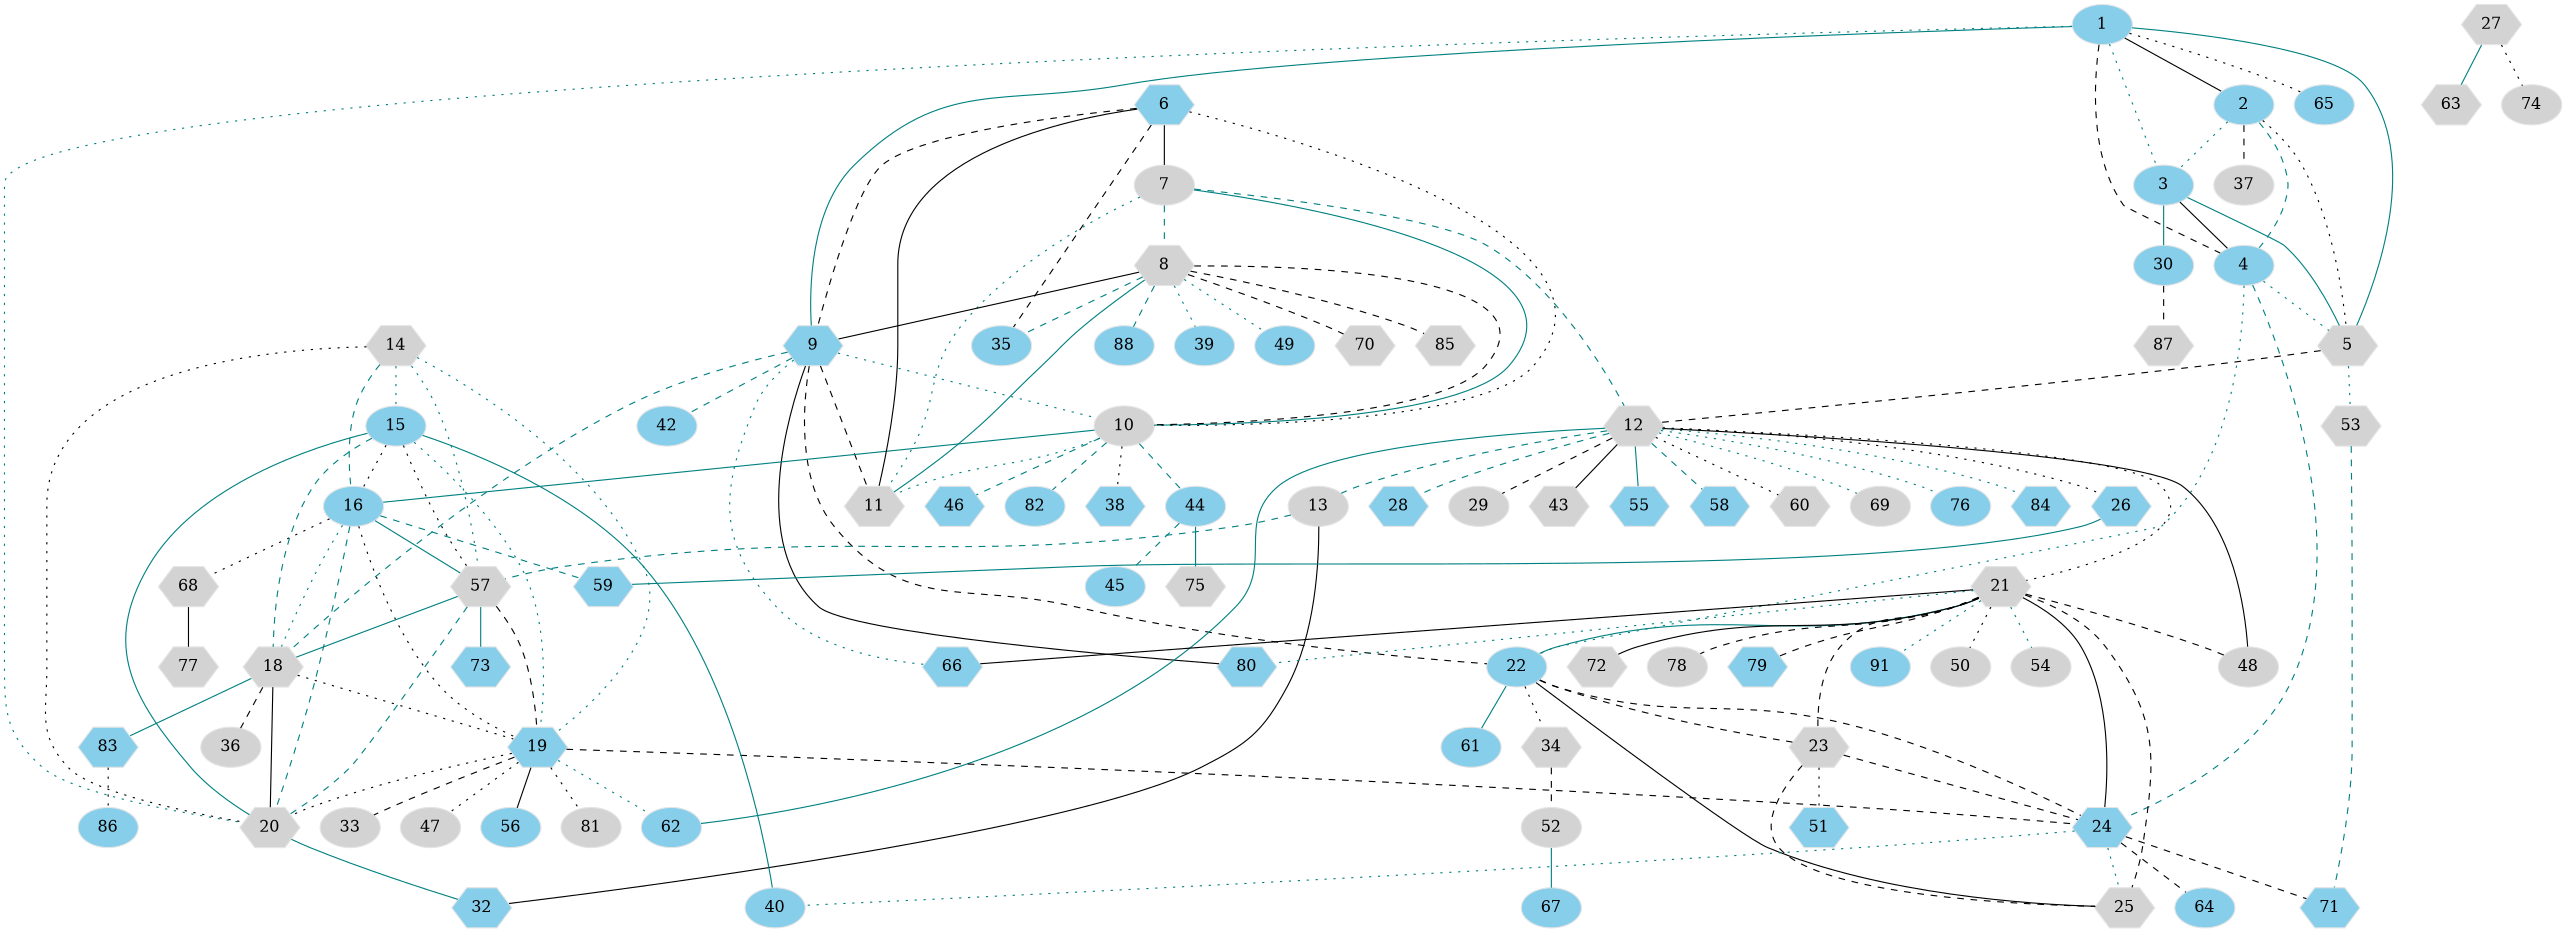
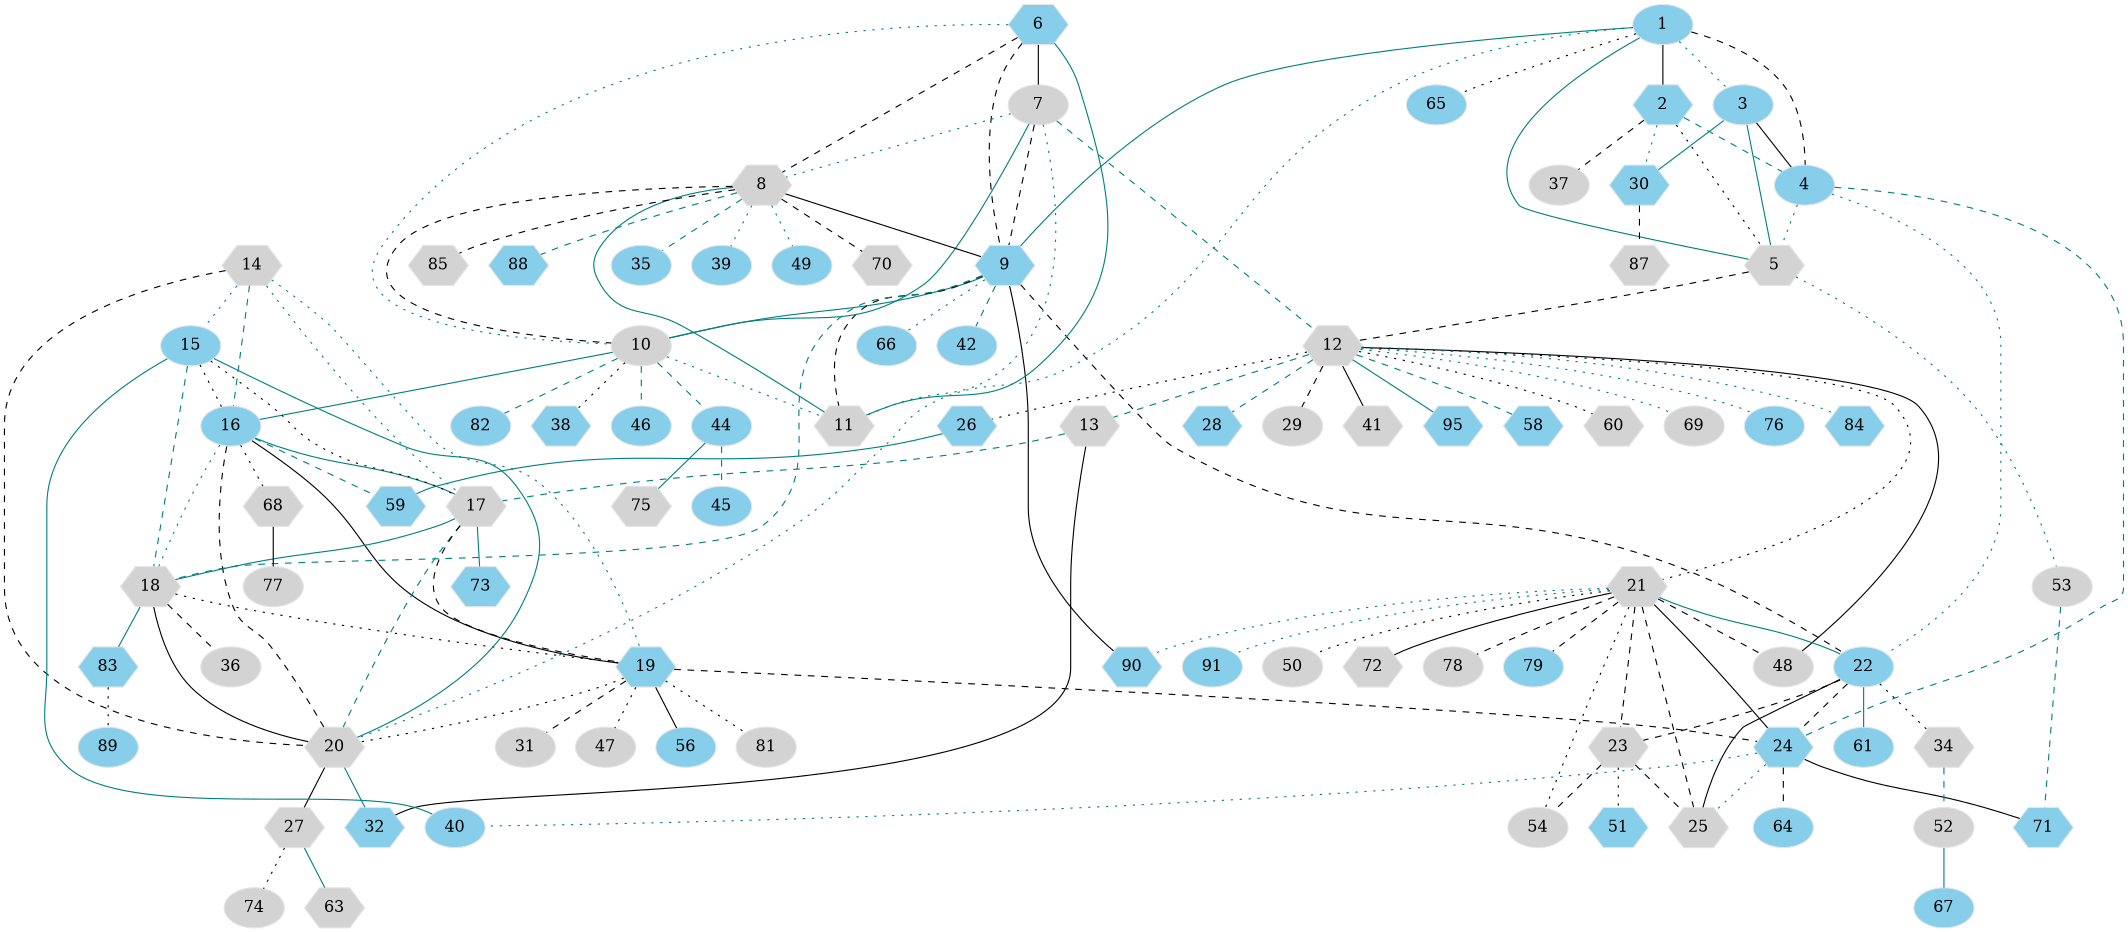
(2244, 105) -> (1663, 105)
(2204, 145) -> (1651, 145)
none -> (1022, 185)
(1093, 211) -> (900, 105)
(907, 223) -> (1091, 299)
(1164, 225) -> (898, 145)
(2164, 265) -> (1639, 185)
(1555, 319) -> (533, 120)
(1124, 346) -> (519, 265)
(967, 386) -> (827, 311)
(2351, 426) -> (2062, 587)
(955, 506) -> (641, 426)
(1318, 506) -> (1090, 426)
(1559, 506) -> (1373, 426)
(1639, 506) -> (1453, 426)
(47, 537) -> (4, 547)
(527, 581) -> none
(481, 587) -> (476, 506)
(1477, 627) -> none
(2021, 627) -> (1586, 707)
(413, 650) -> (402, 587)
(188, 667) -> (273, 587)
(952, 667) -> (887, 346)
(1247, 667) -> (1132, 667)
(1758, 667) -> (1534, 667)
(318, 668) -> (229, 594)
(1551, 784) -> (1944, 787)
none -> (314, 787)
(1961, 787) -> (1578, 788)
(108, 828) -> (108, 747)
(350, 828) -> (525, 747)
(671, 828) -> none
(2216, 868) -> (1912, 791)
